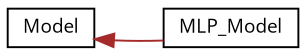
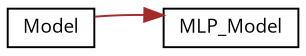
(139, 41) -> (119, 15)
